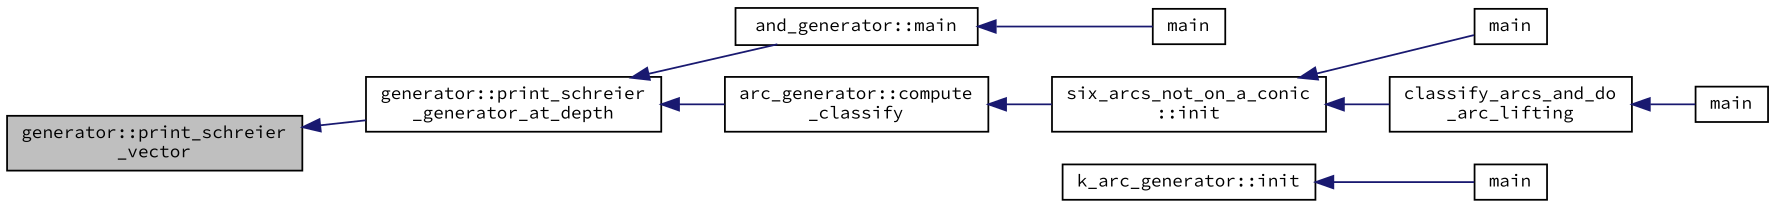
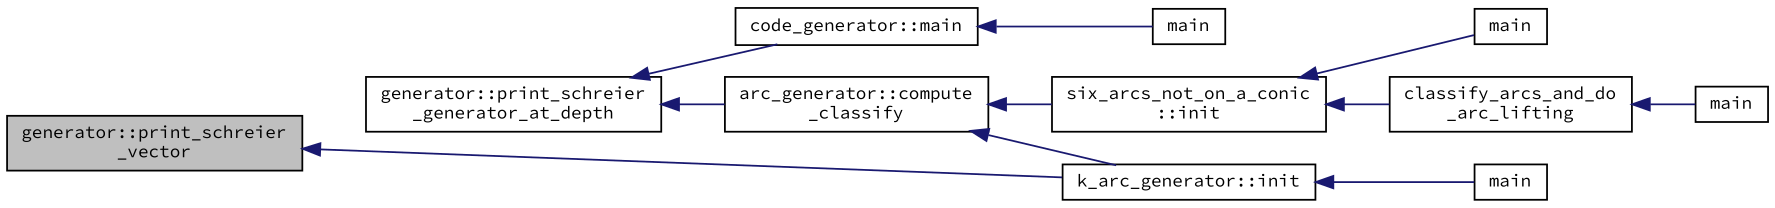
(857, 27) -> (857, 27)
(343, 123) -> (691, 163)
none -> (1052, 150)
